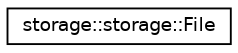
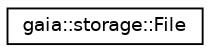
(119, 26) -> (105, 26)
